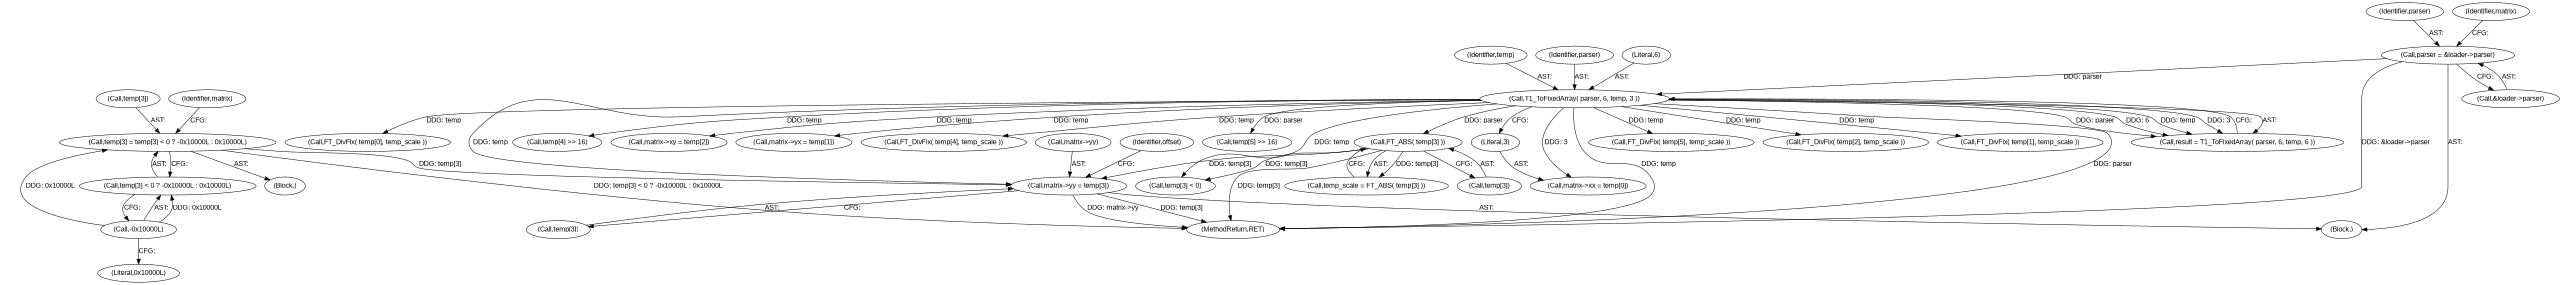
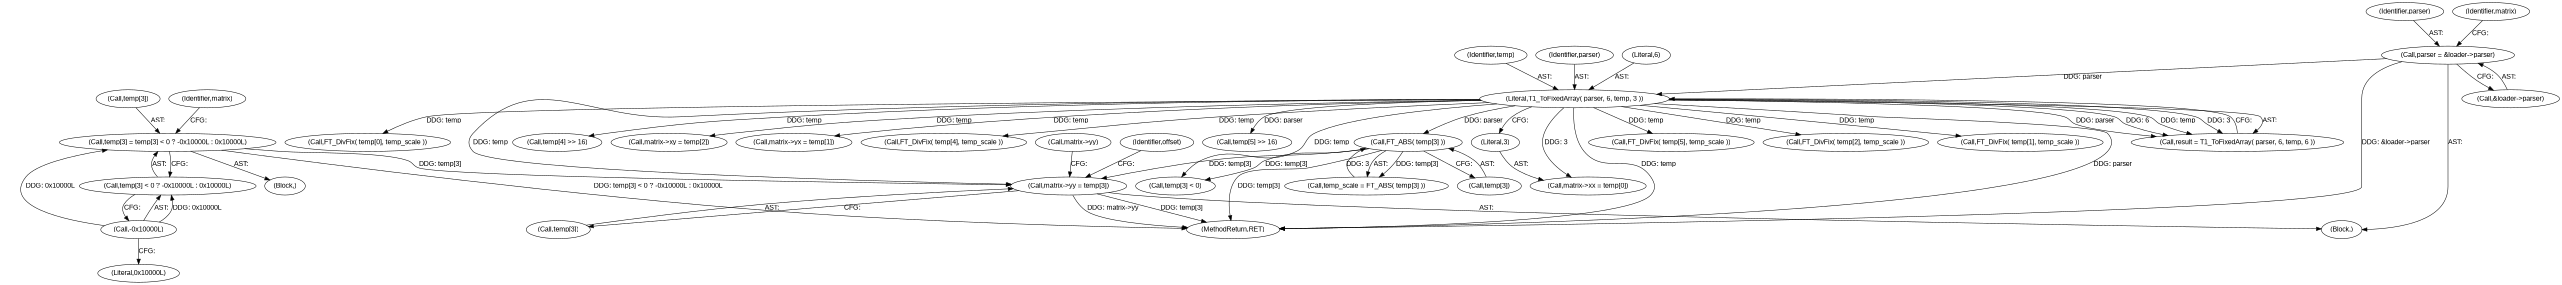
(1575, 99) -> (1575, 99)
(1080, 164) -> (1080, 164)
(1358, 164) -> (1358, 164)
